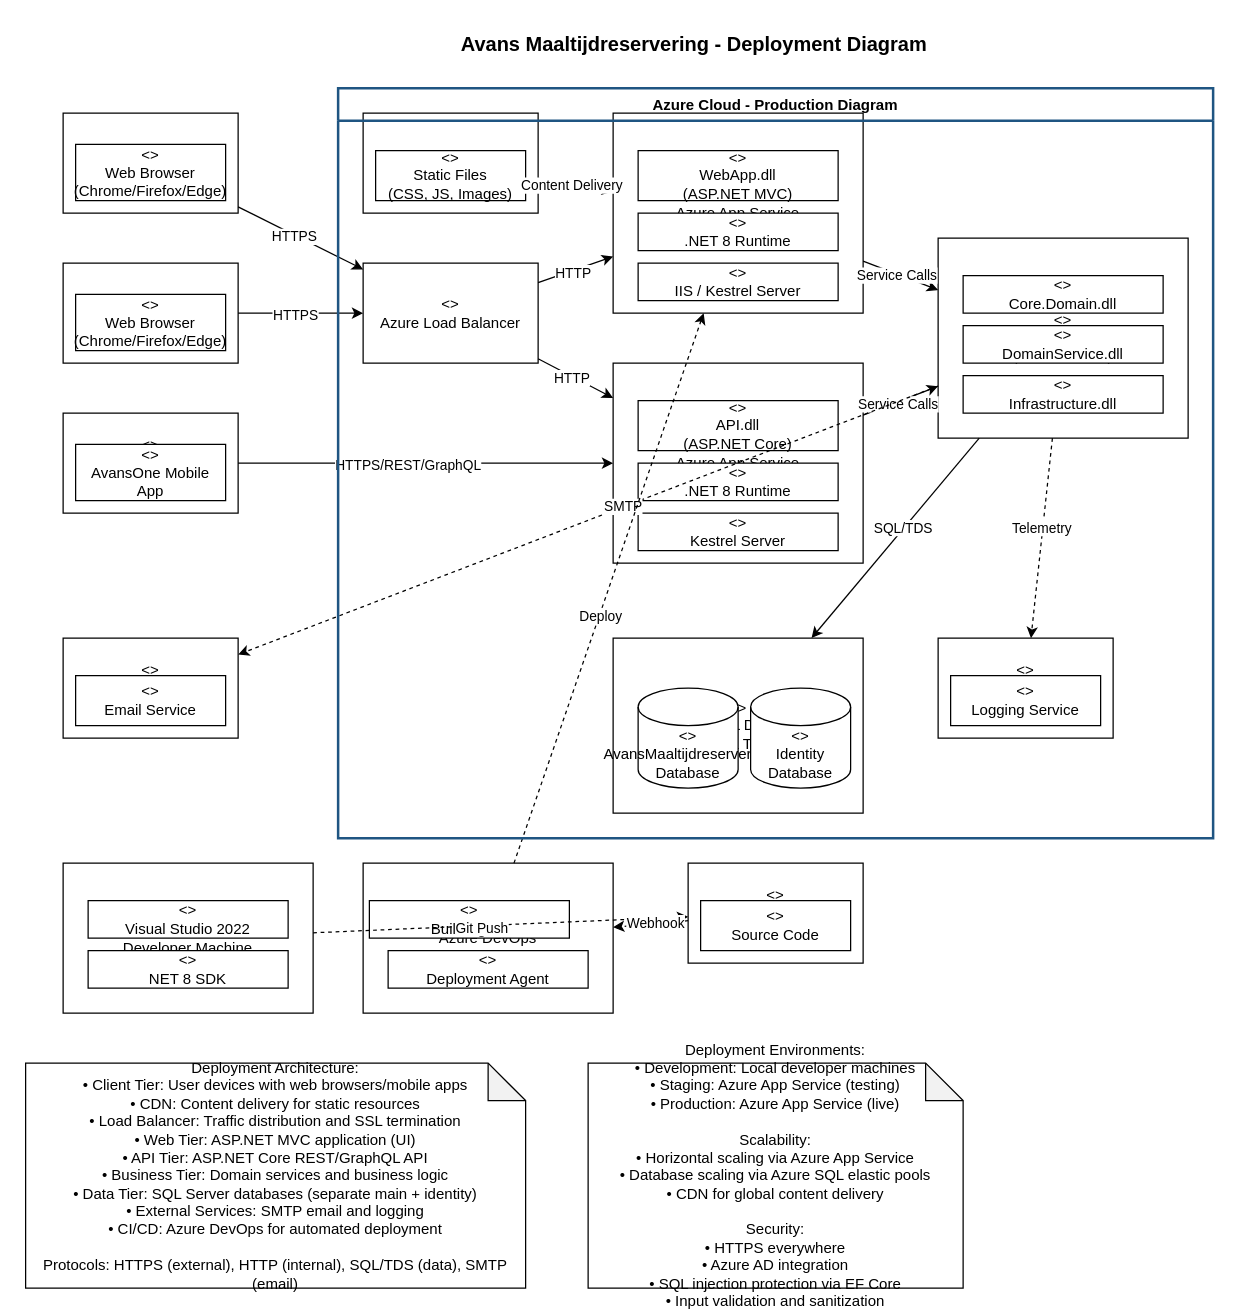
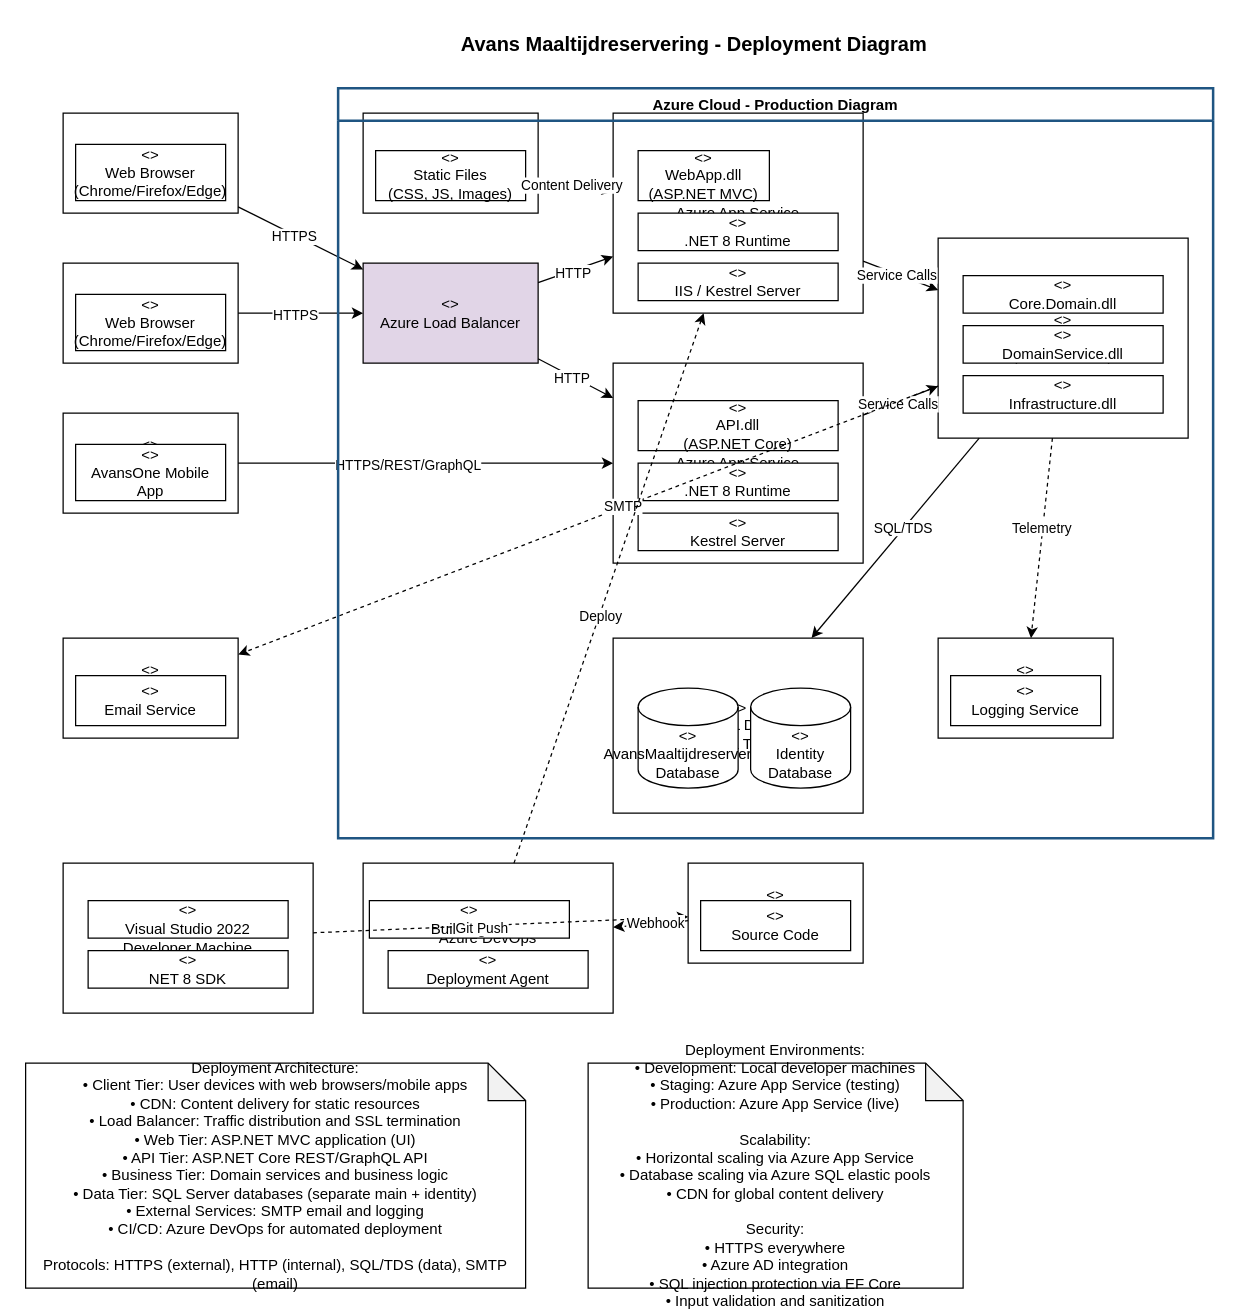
(738, 176) -> (704, 176)
(451, 313) -> (451, 313)
